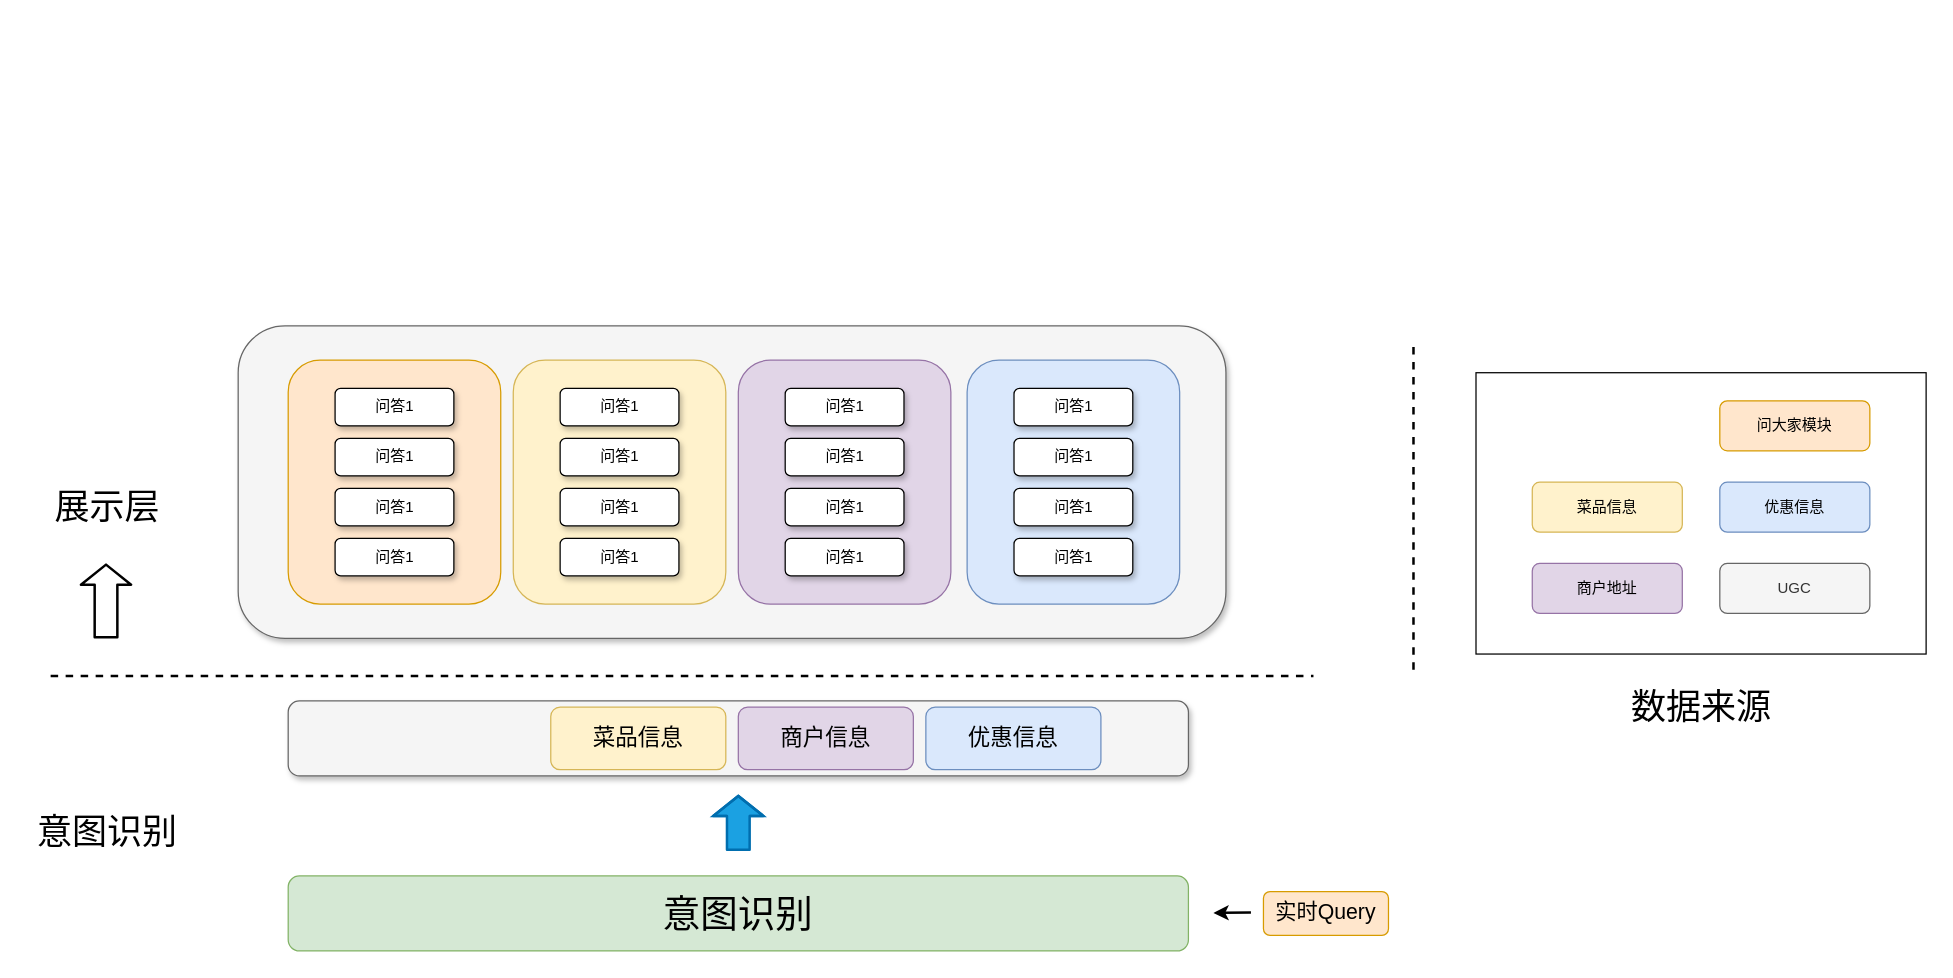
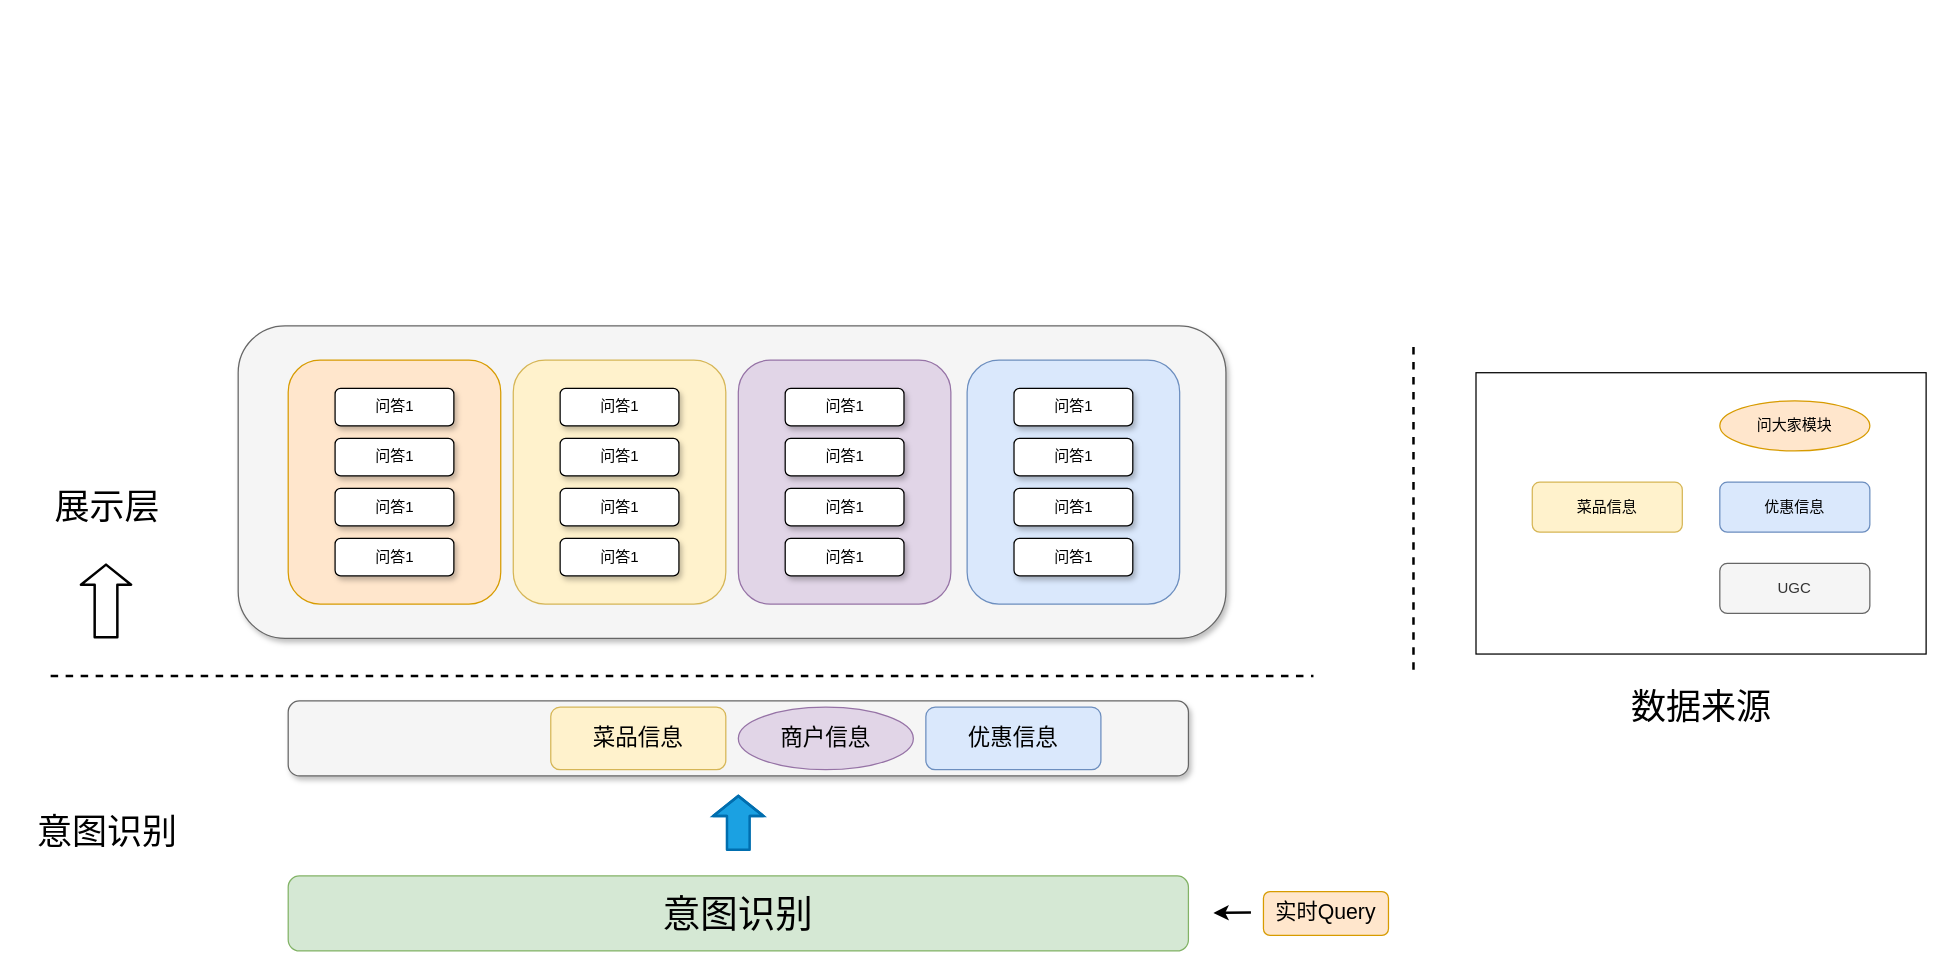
(1794, 426) -> (1794, 426)
(1607, 588) -> none
(826, 738) -> (826, 738)
